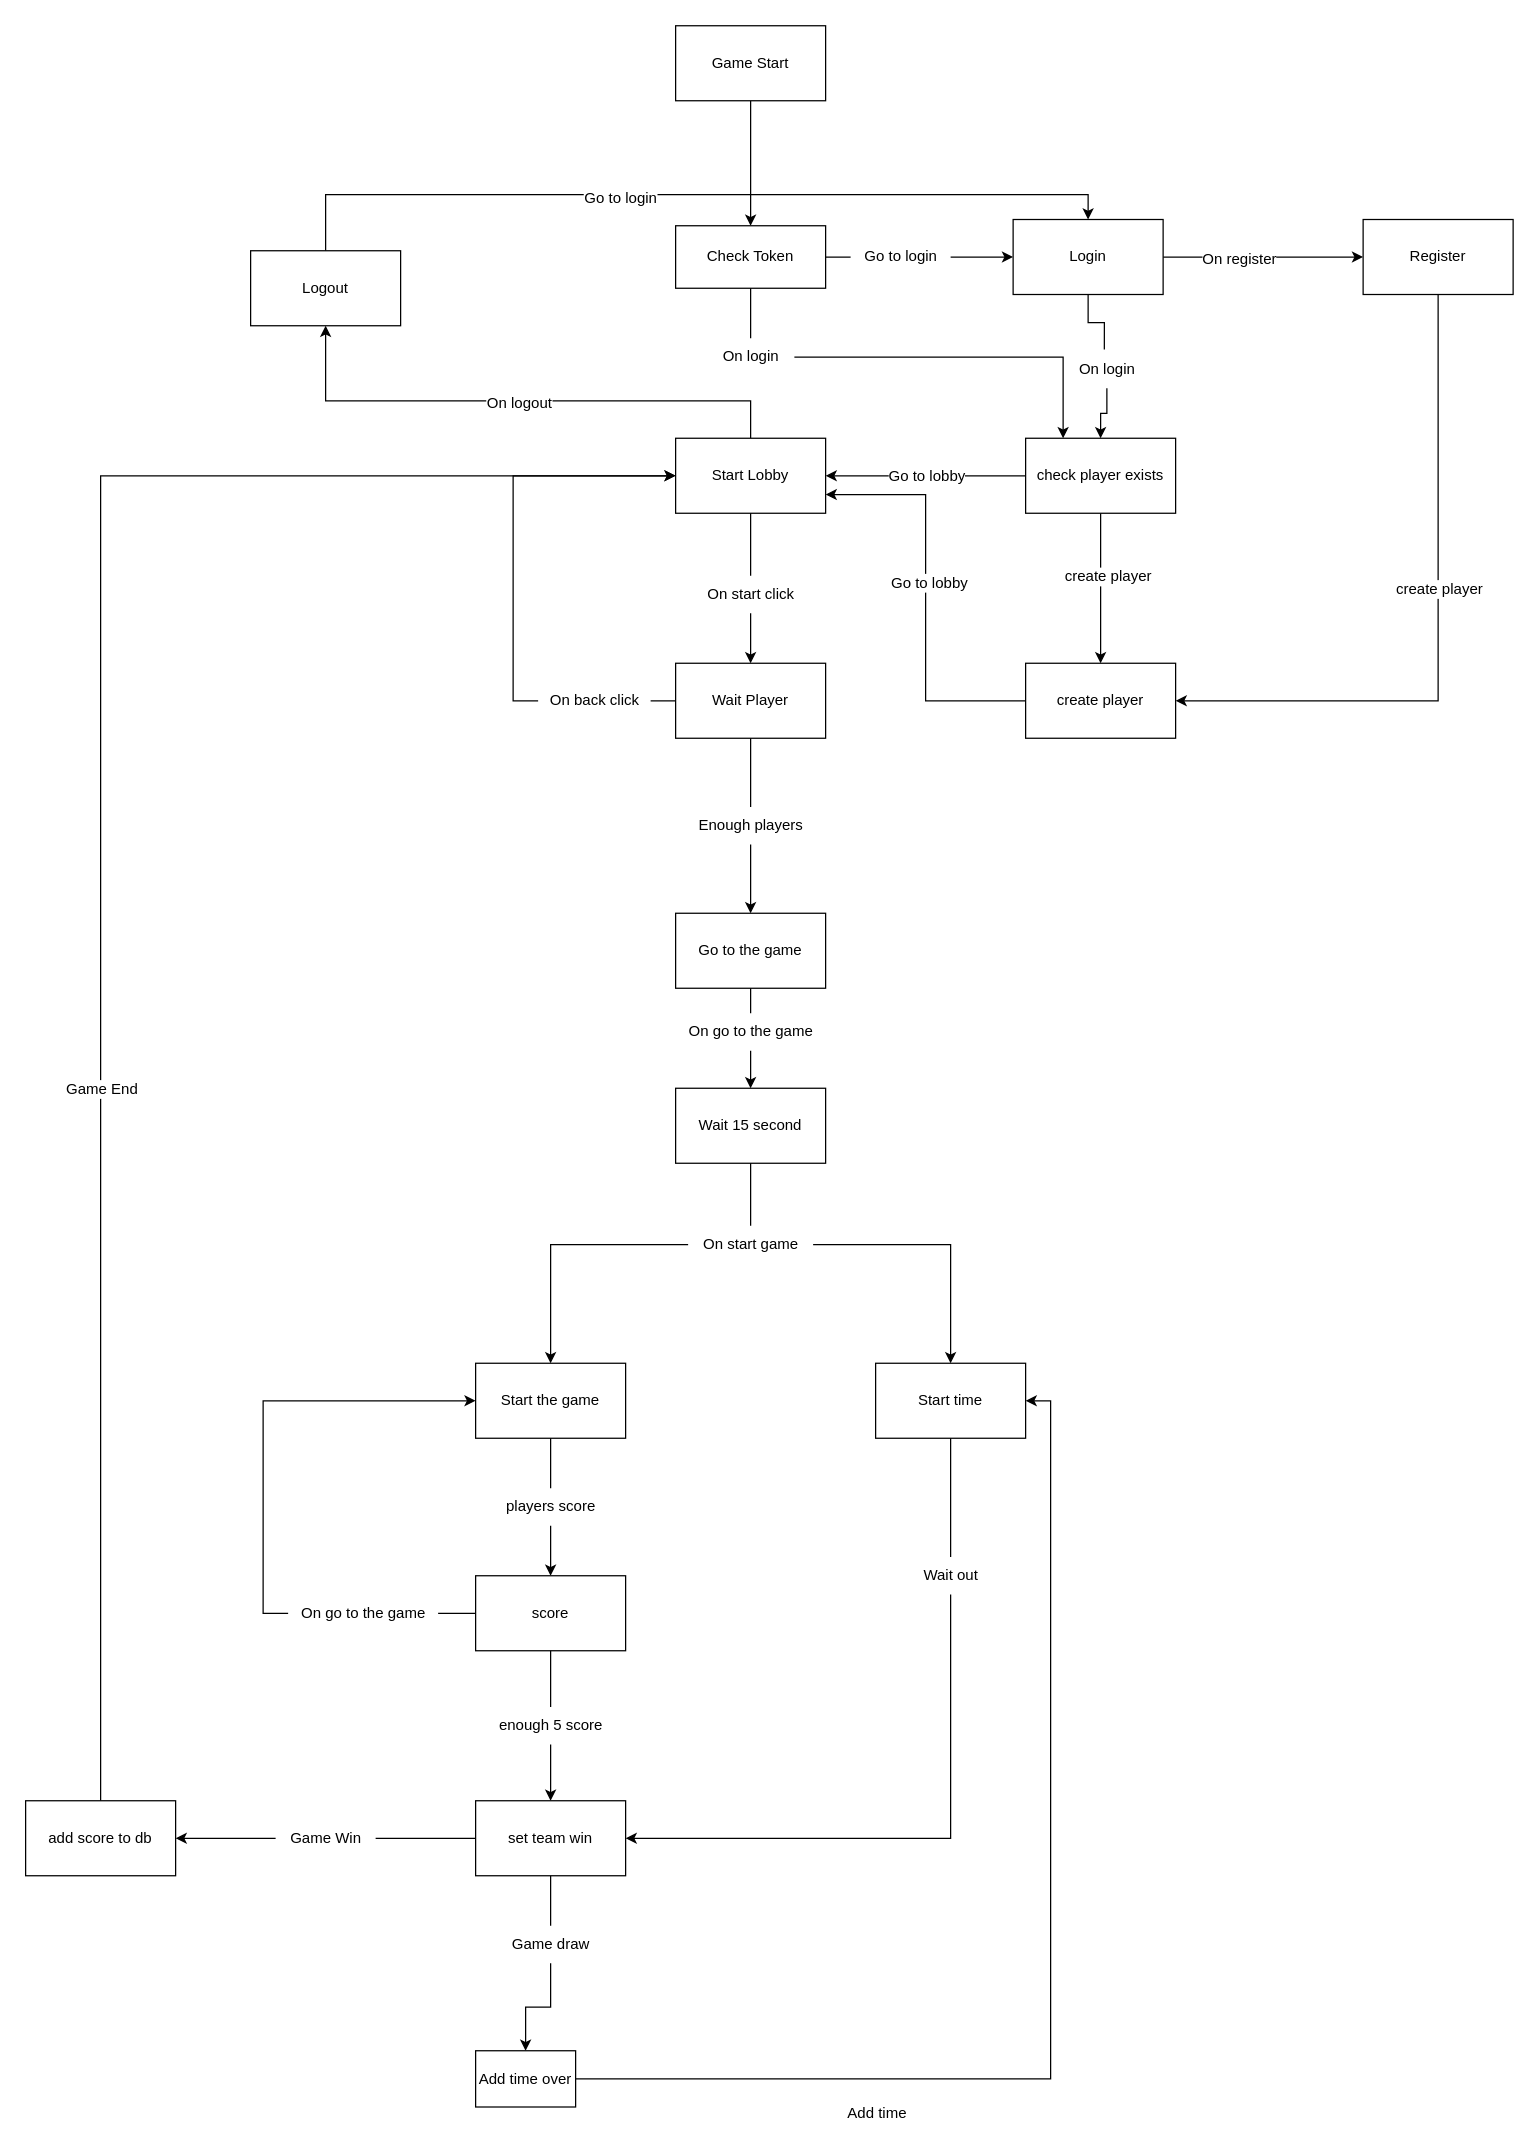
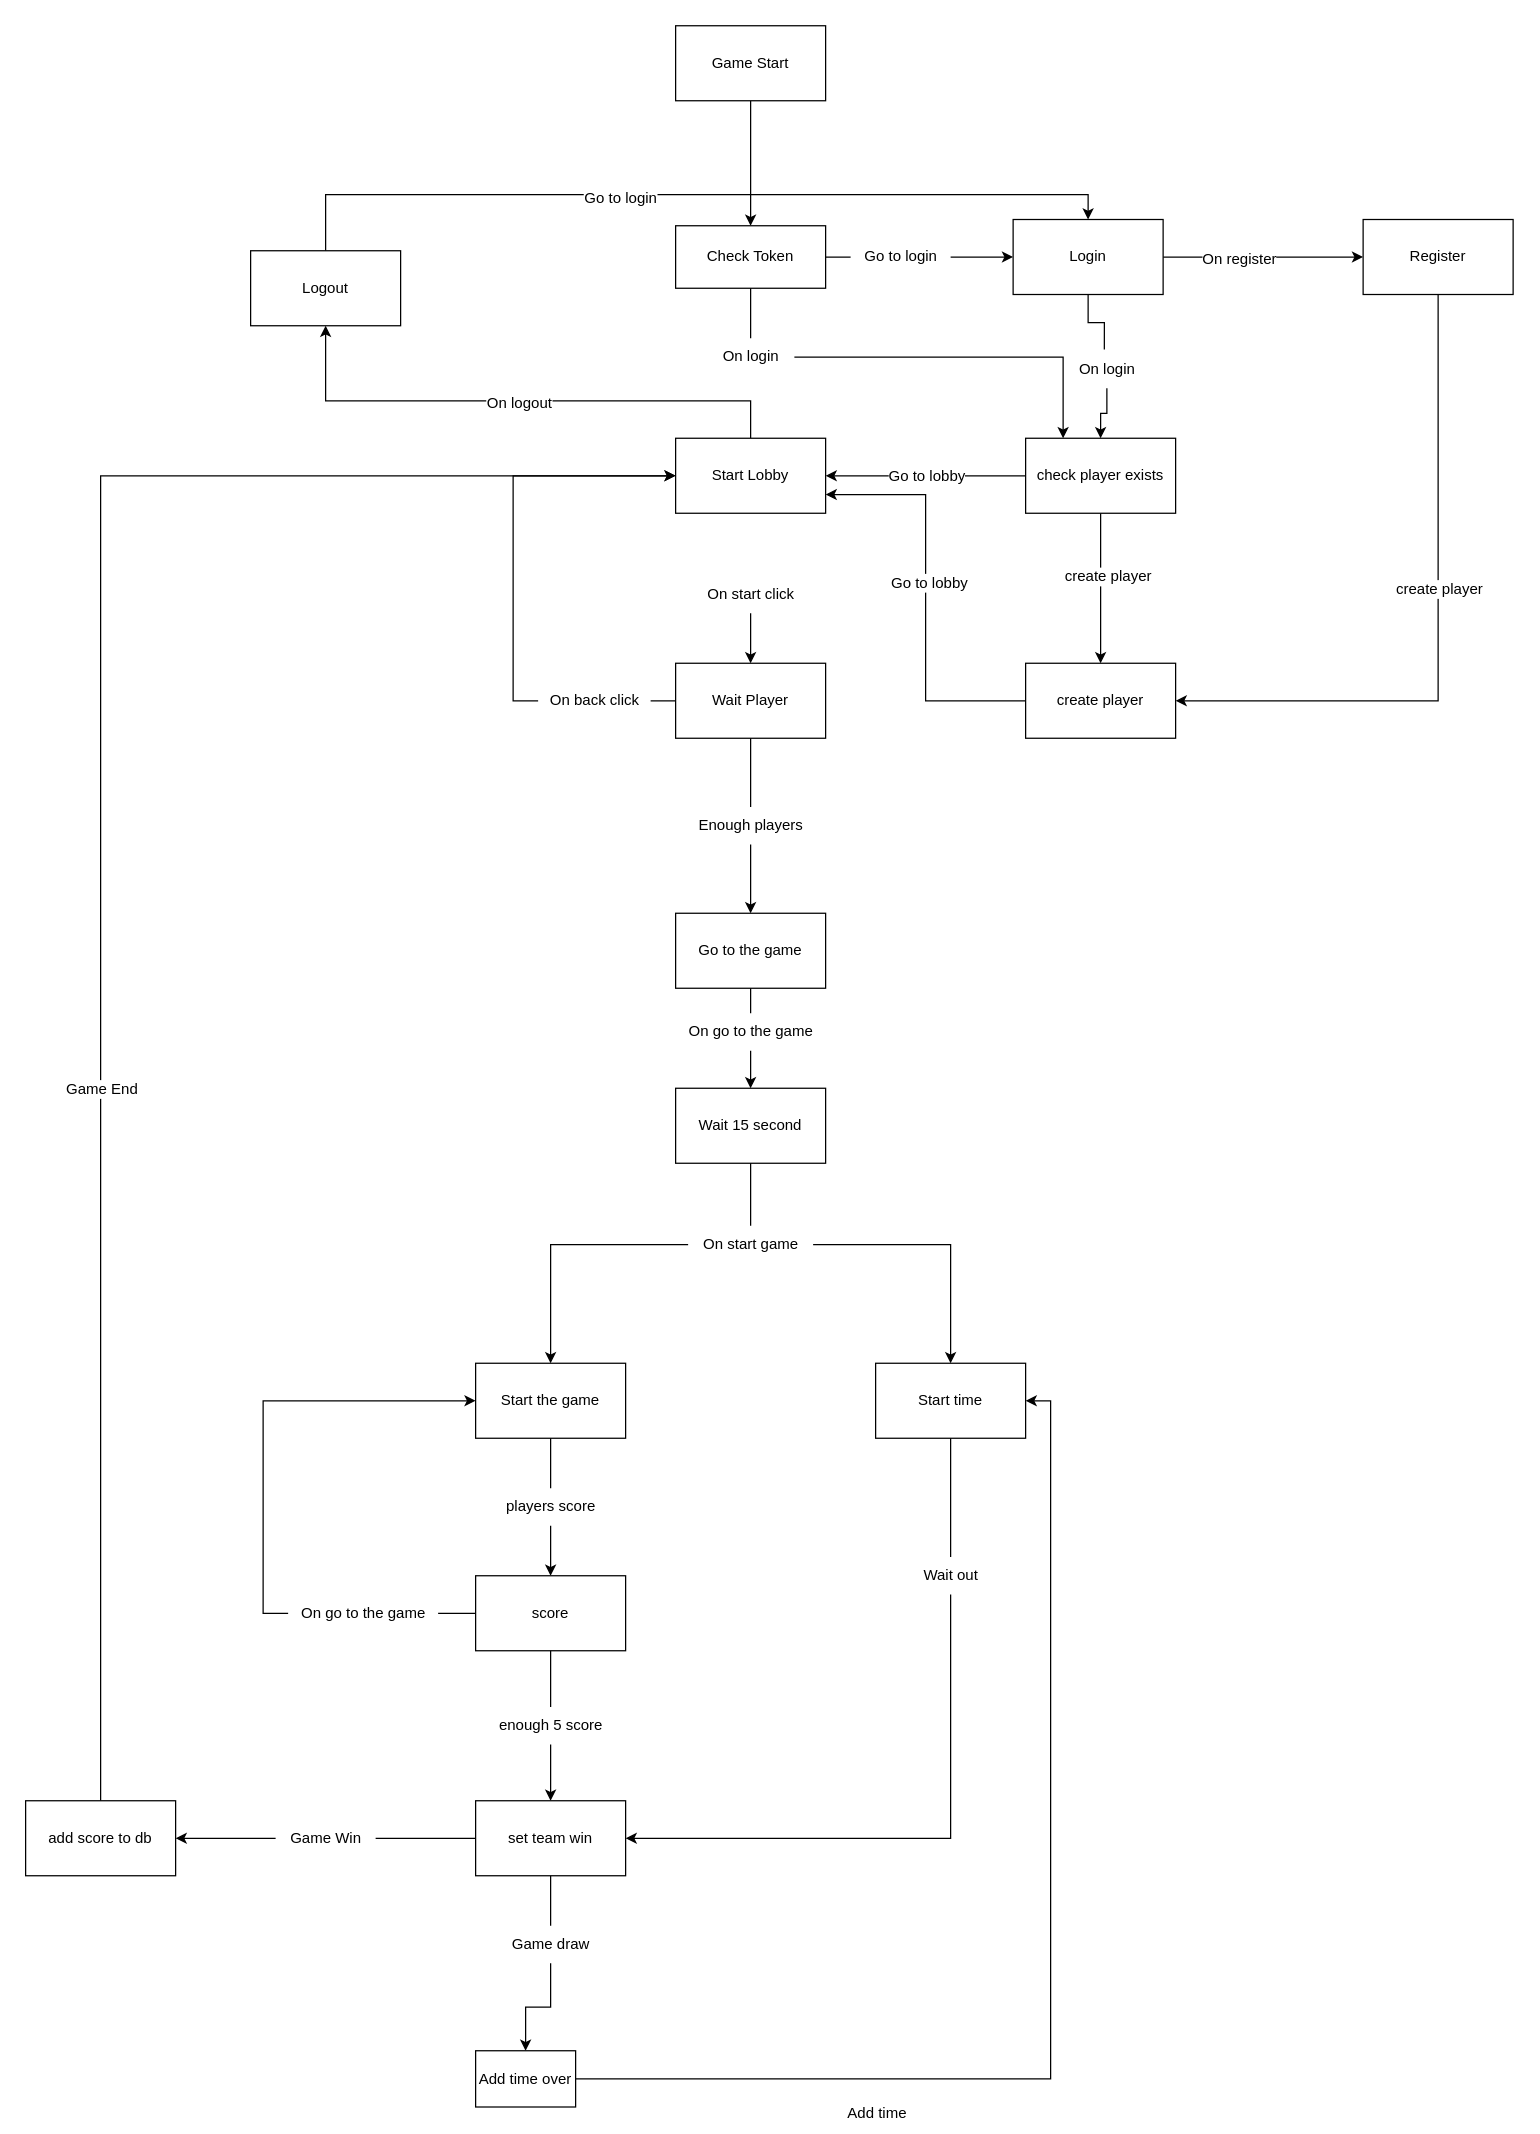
(751, 544) -> none
